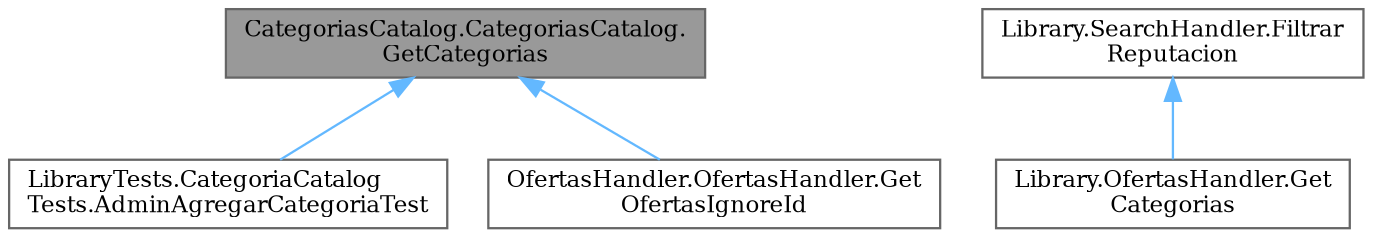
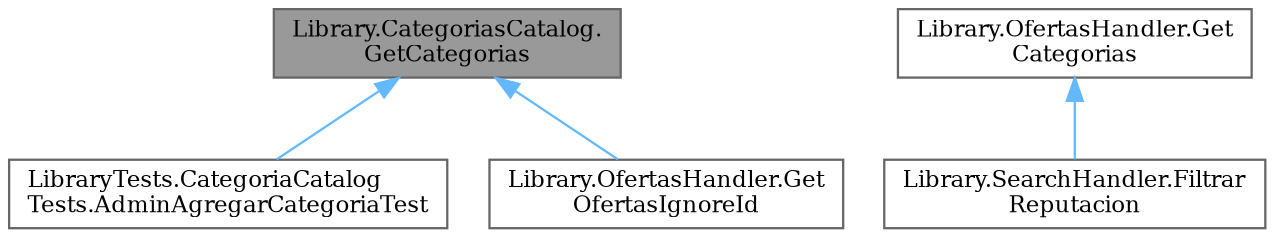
(466, 43) -> (447, 43)
(1173, 130) -> (1075, 130)
(714, 194) -> (666, 194)
